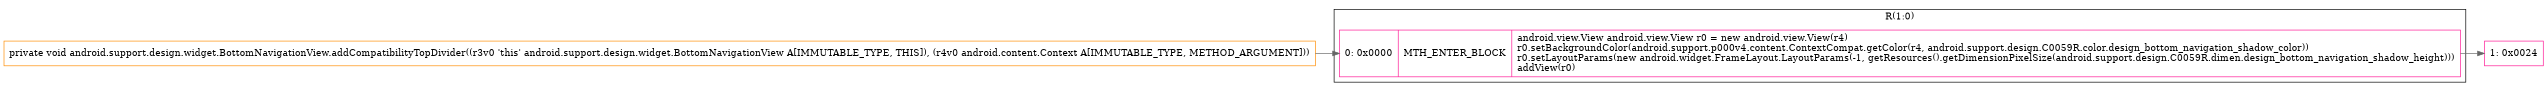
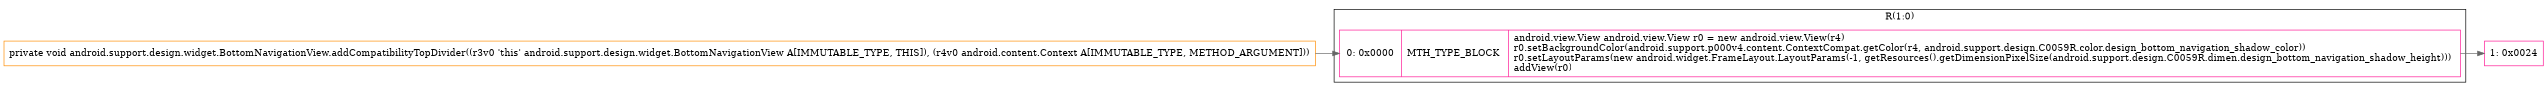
(1455, 53) -> (1453, 53)
